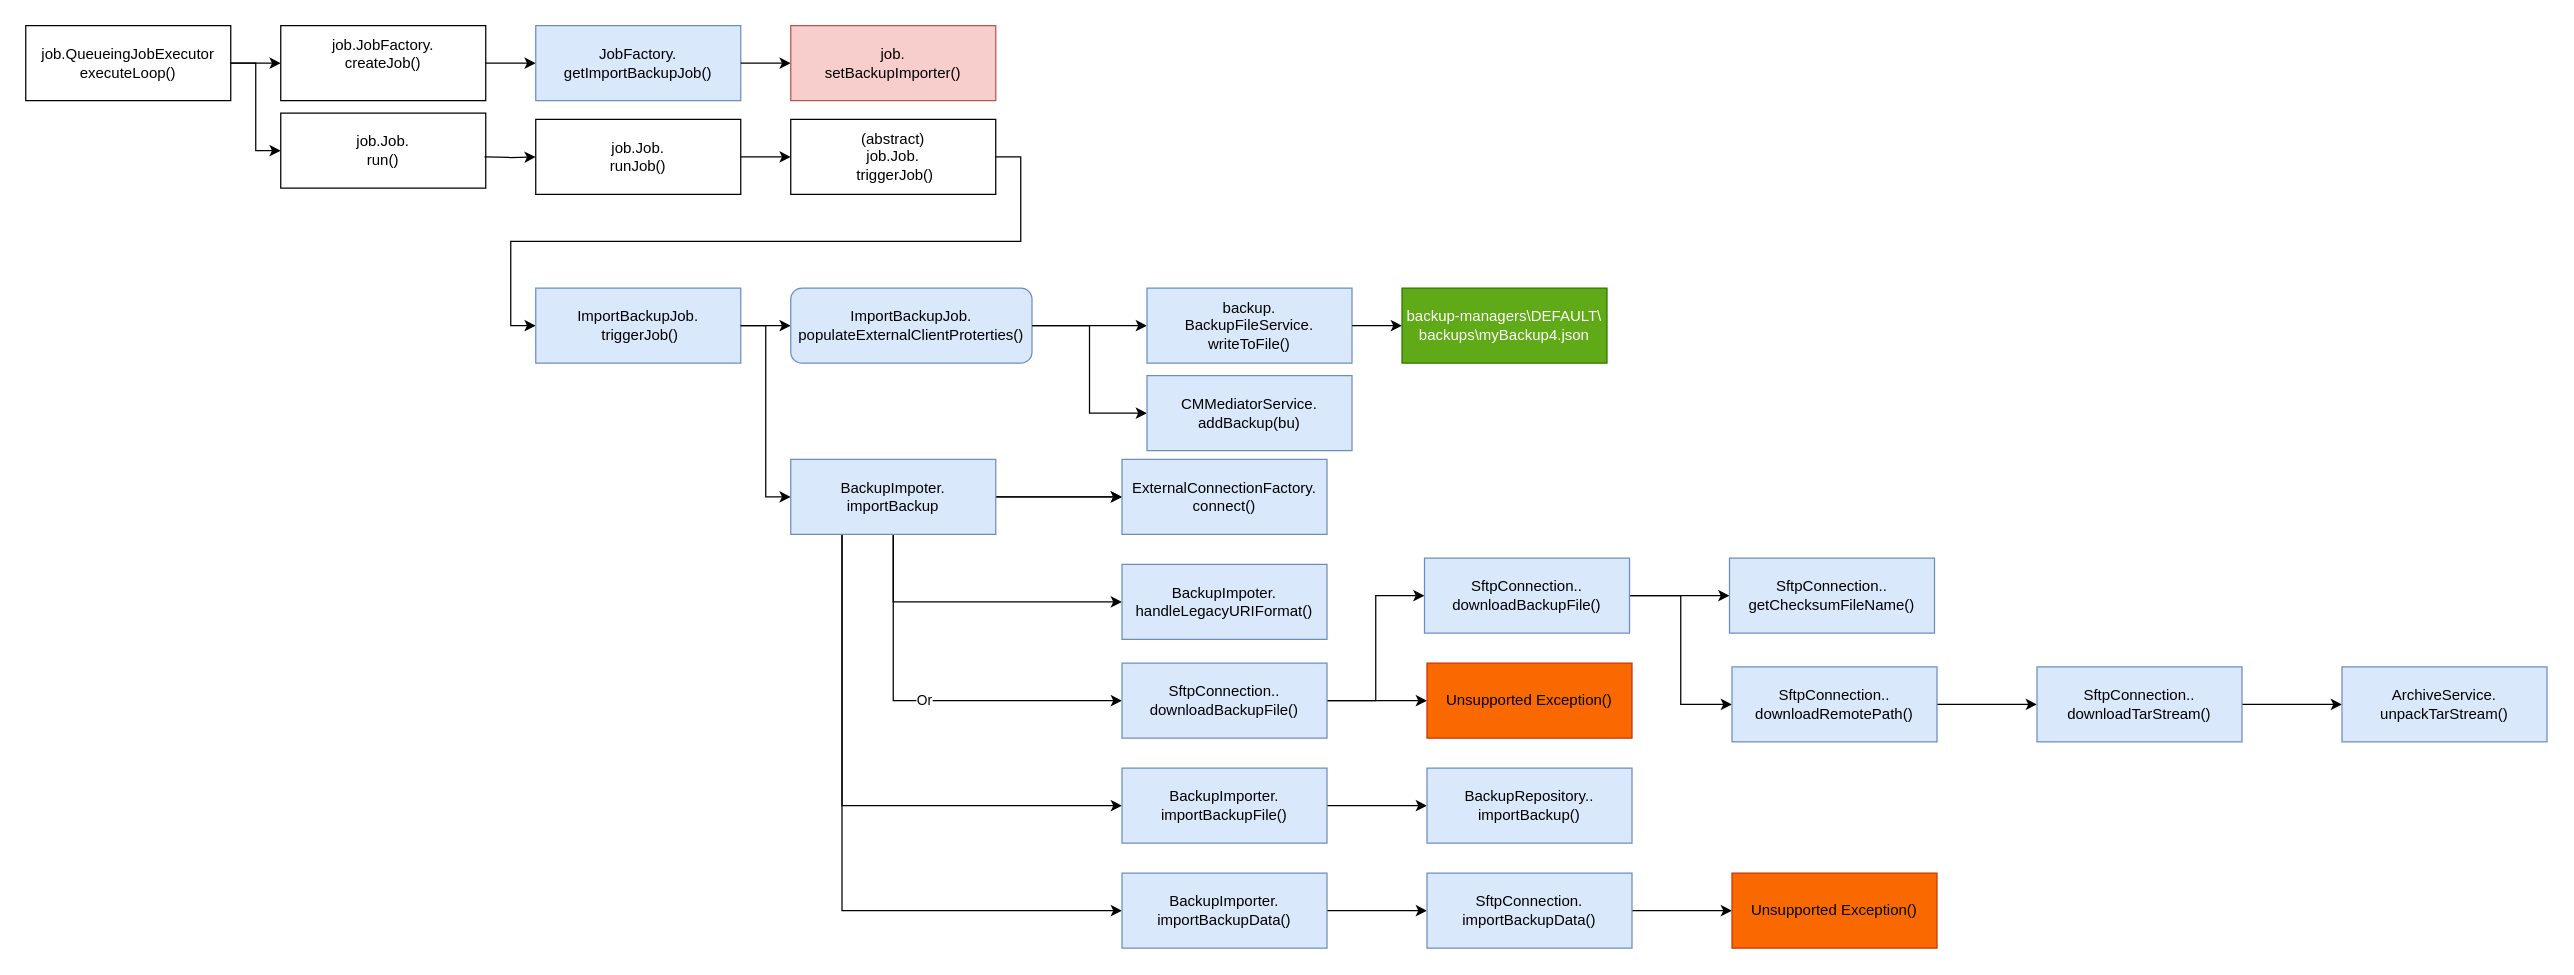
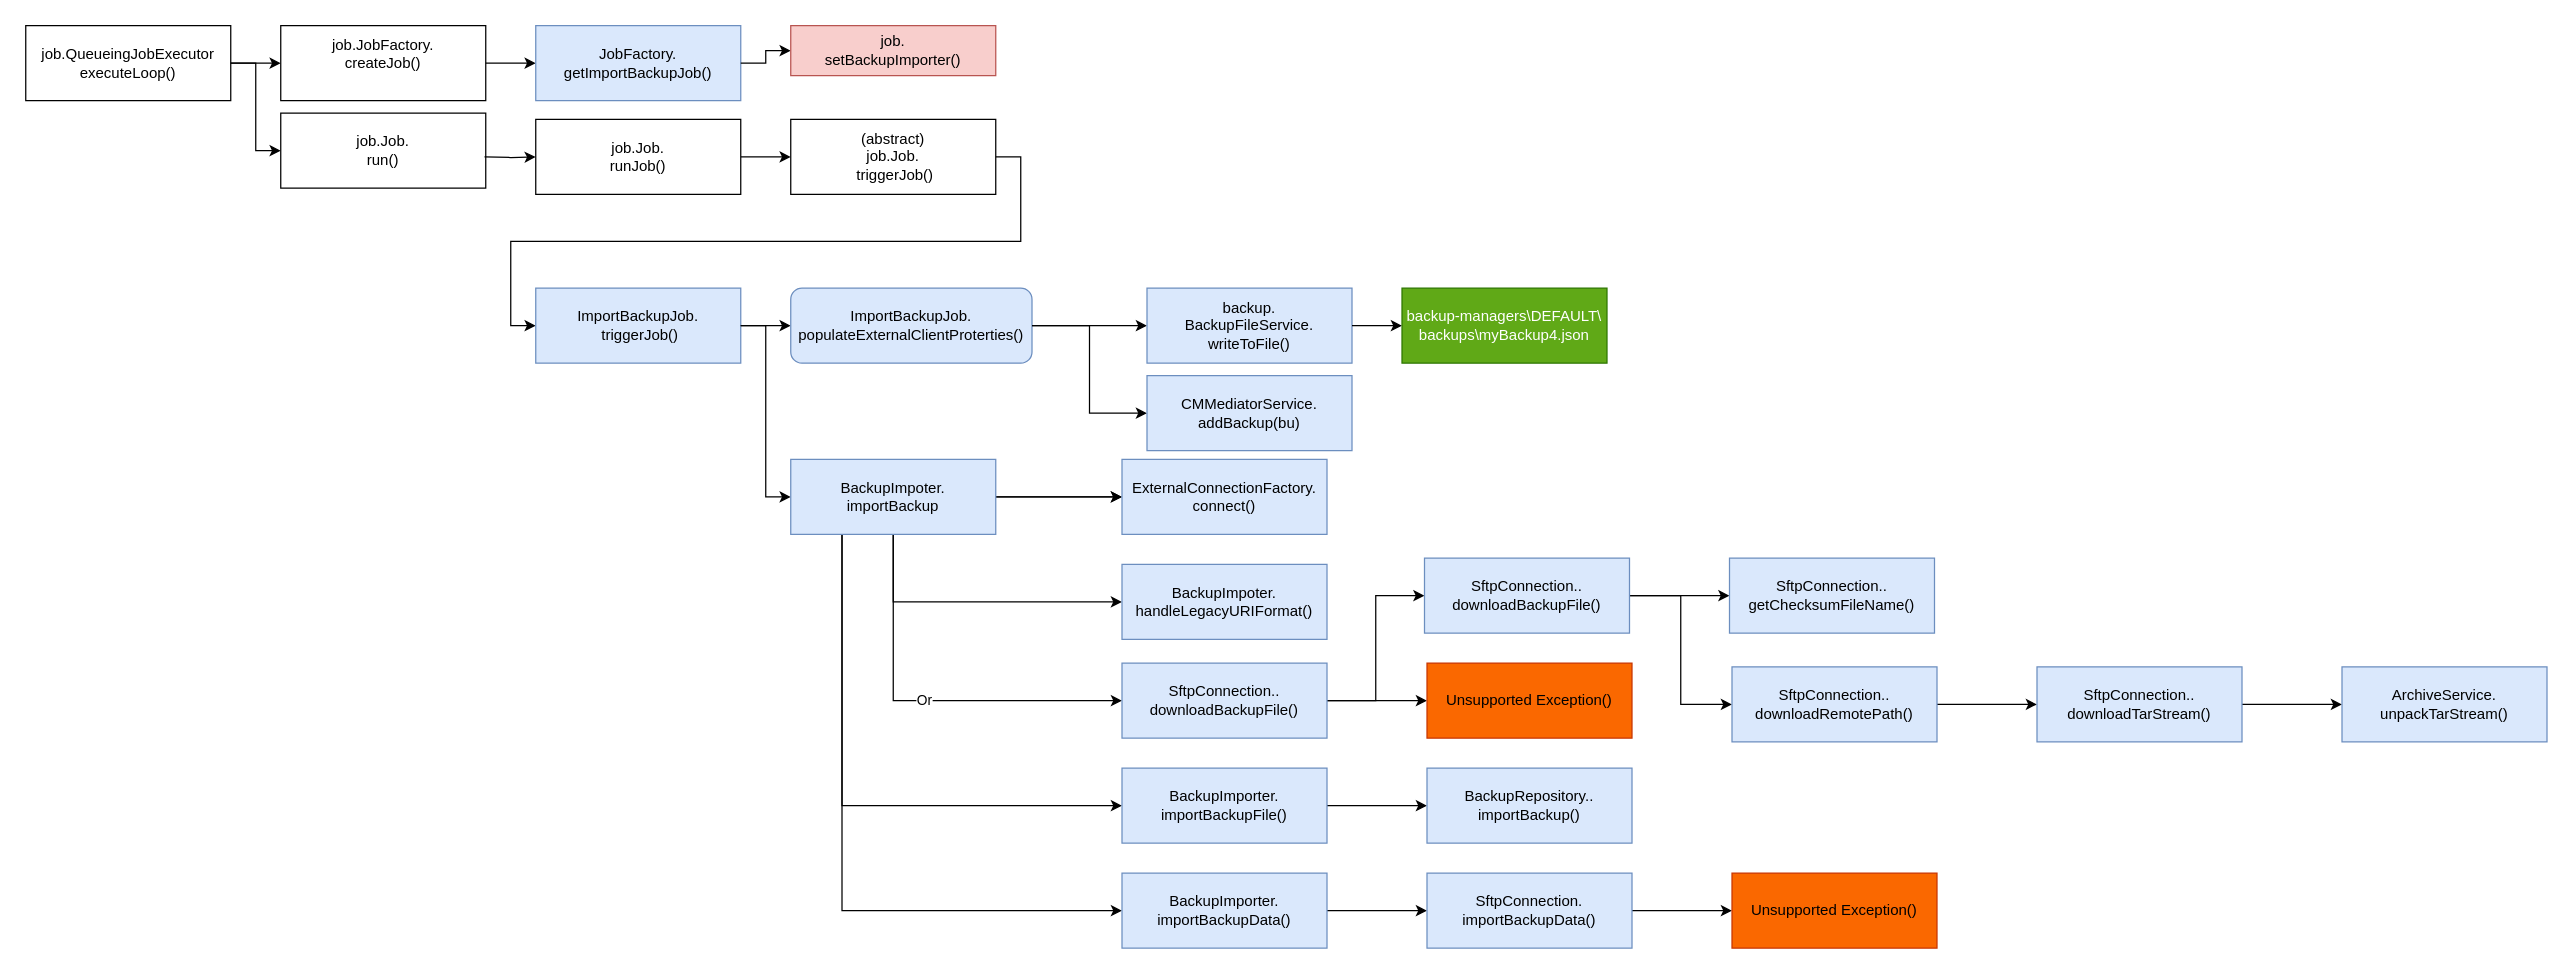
(893, 63) -> (893, 51)
